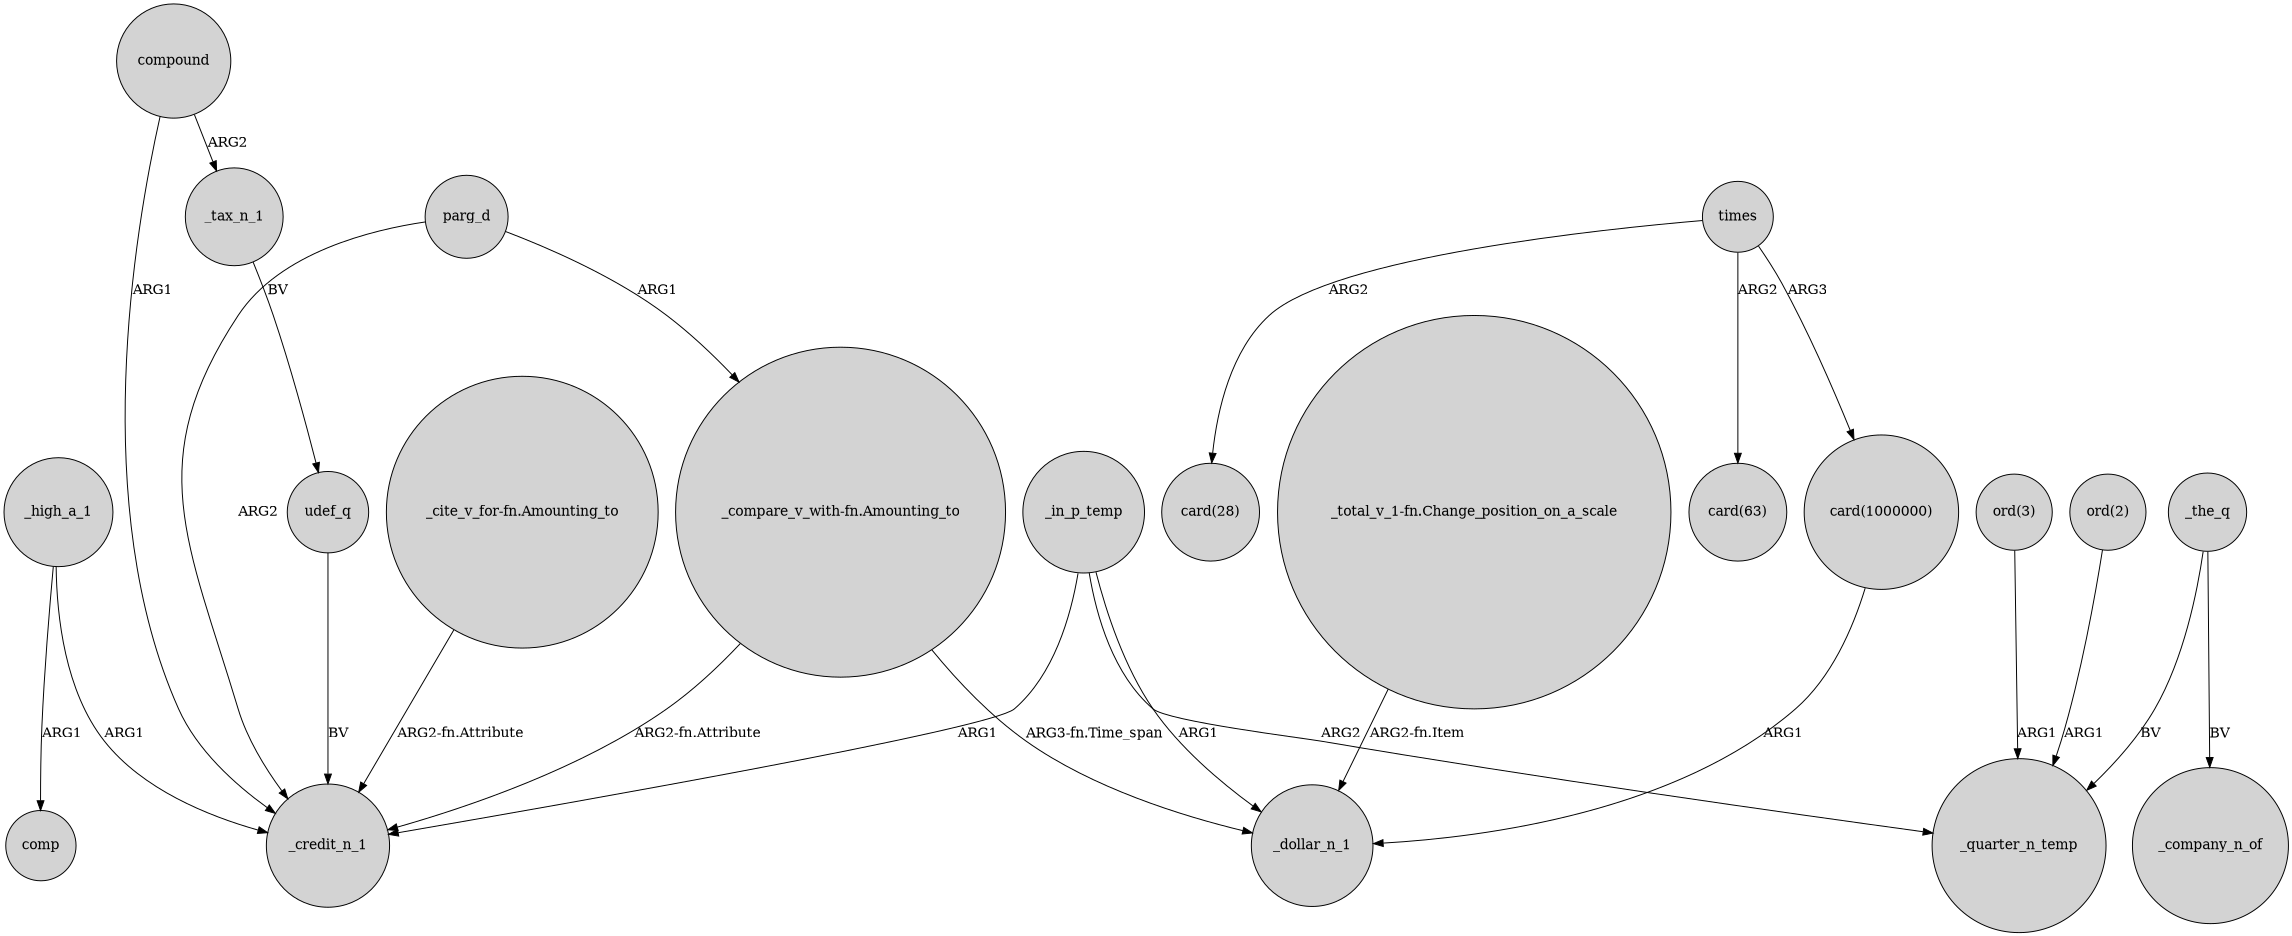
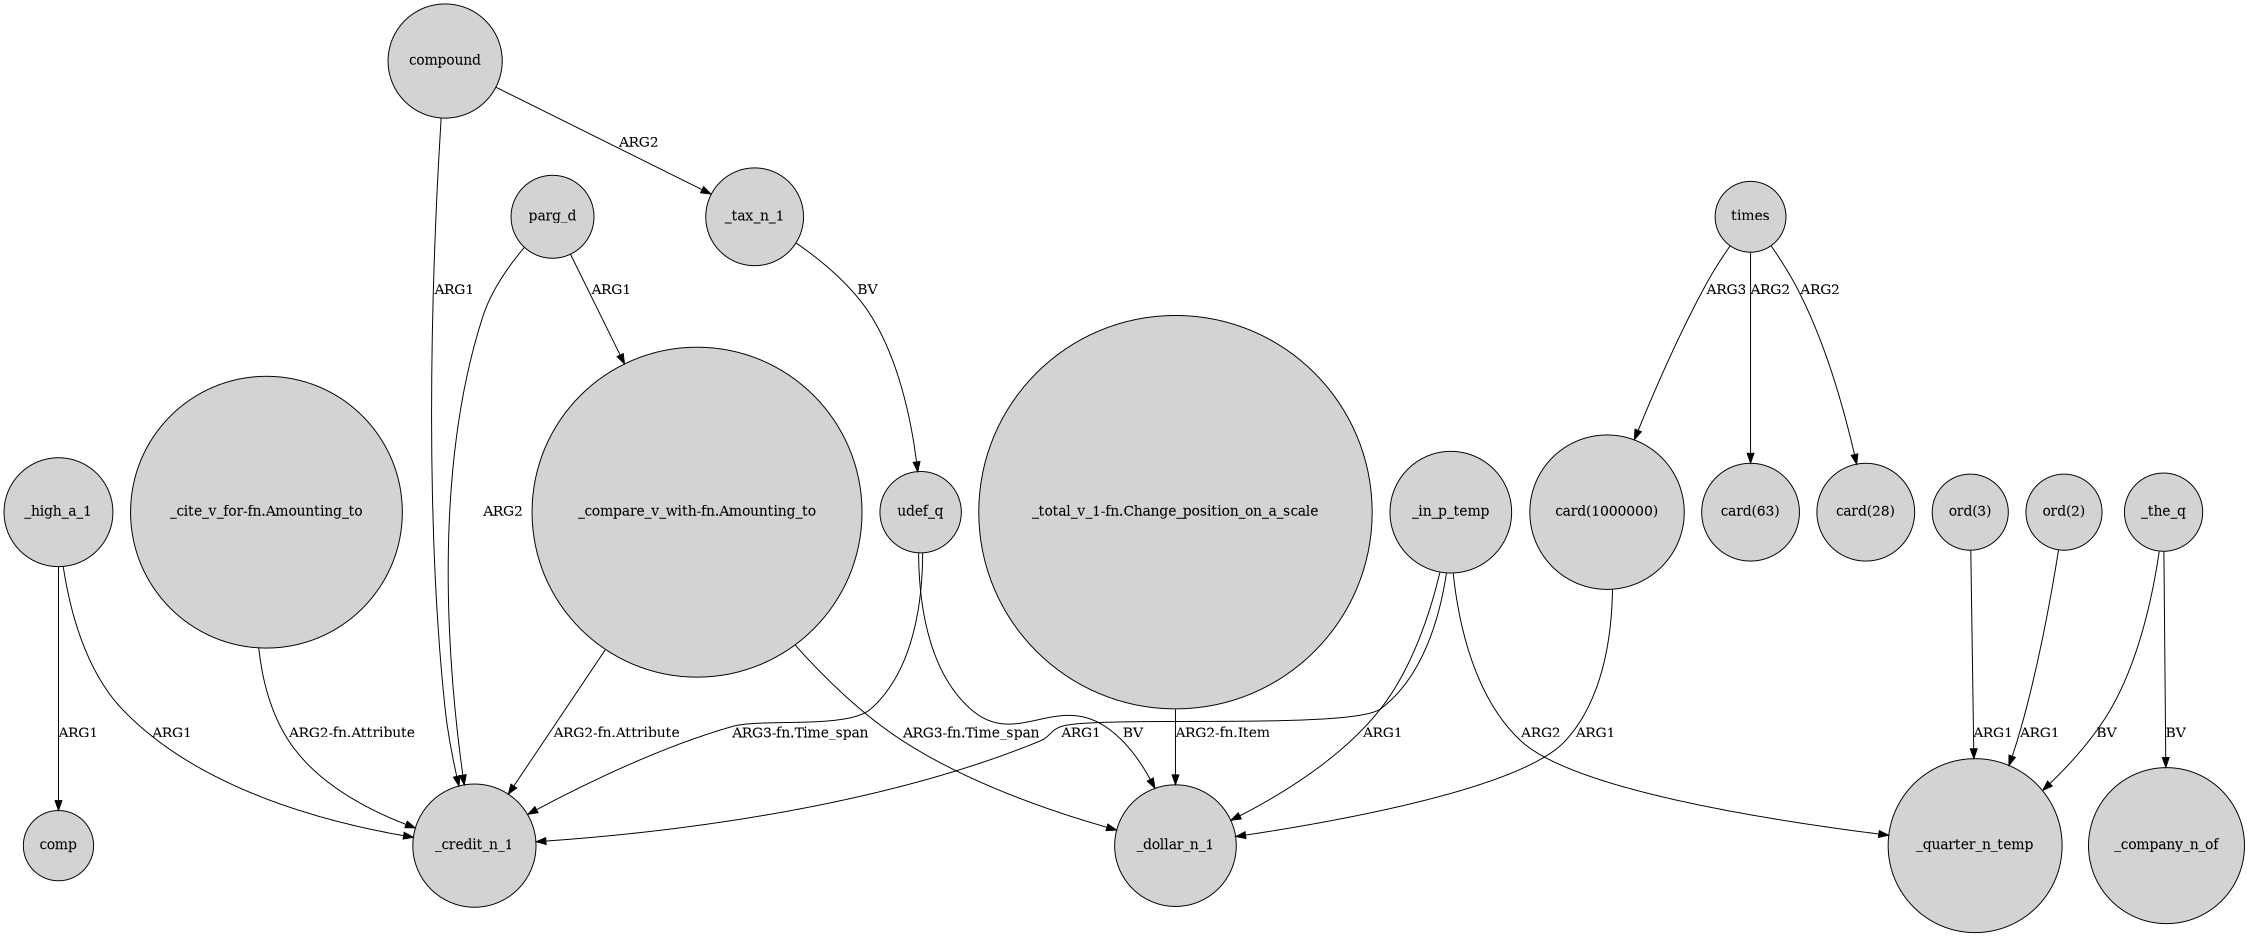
none -> (988, 720)
(338, 734) -> (801, 734)
